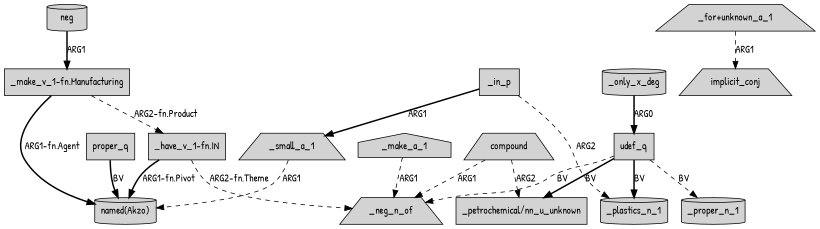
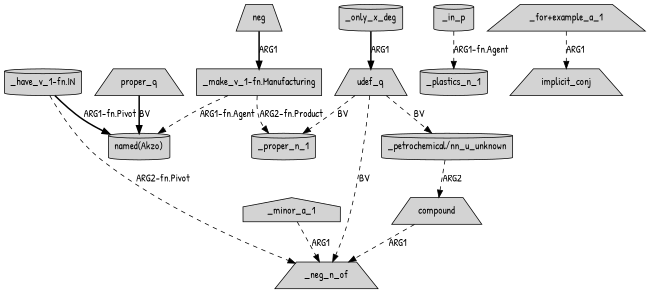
(67, 18) -> (259, 18)
(735, 18) -> (566, 18)
(499, 82) -> (454, 18)
(124, 113) -> (258, 112)
(644, 114) -> (380, 50)
(111, 147) -> (139, 82)
(187, 147) -> (43, 82)
(292, 147) -> none
(405, 147) -> (292, 211)
(586, 147) -> (481, 50)
(634, 147) -> (371, 82)
(25, 161) -> (196, 111)
(514, 175) -> (443, 175)
(634, 175) -> none
(579, 178) -> (406, 112)
(239, 179) -> (163, 179)
(522, 211) -> (447, 147)
